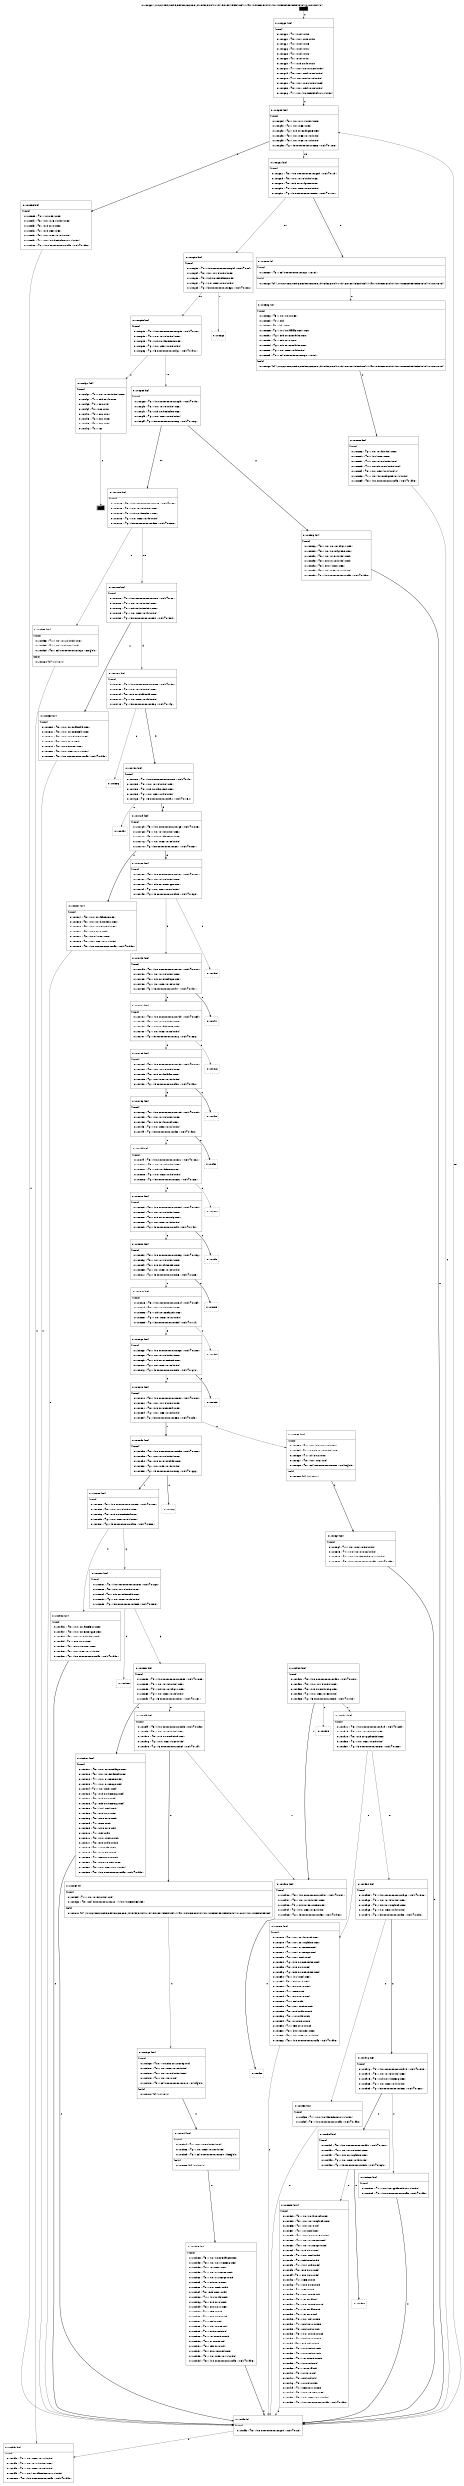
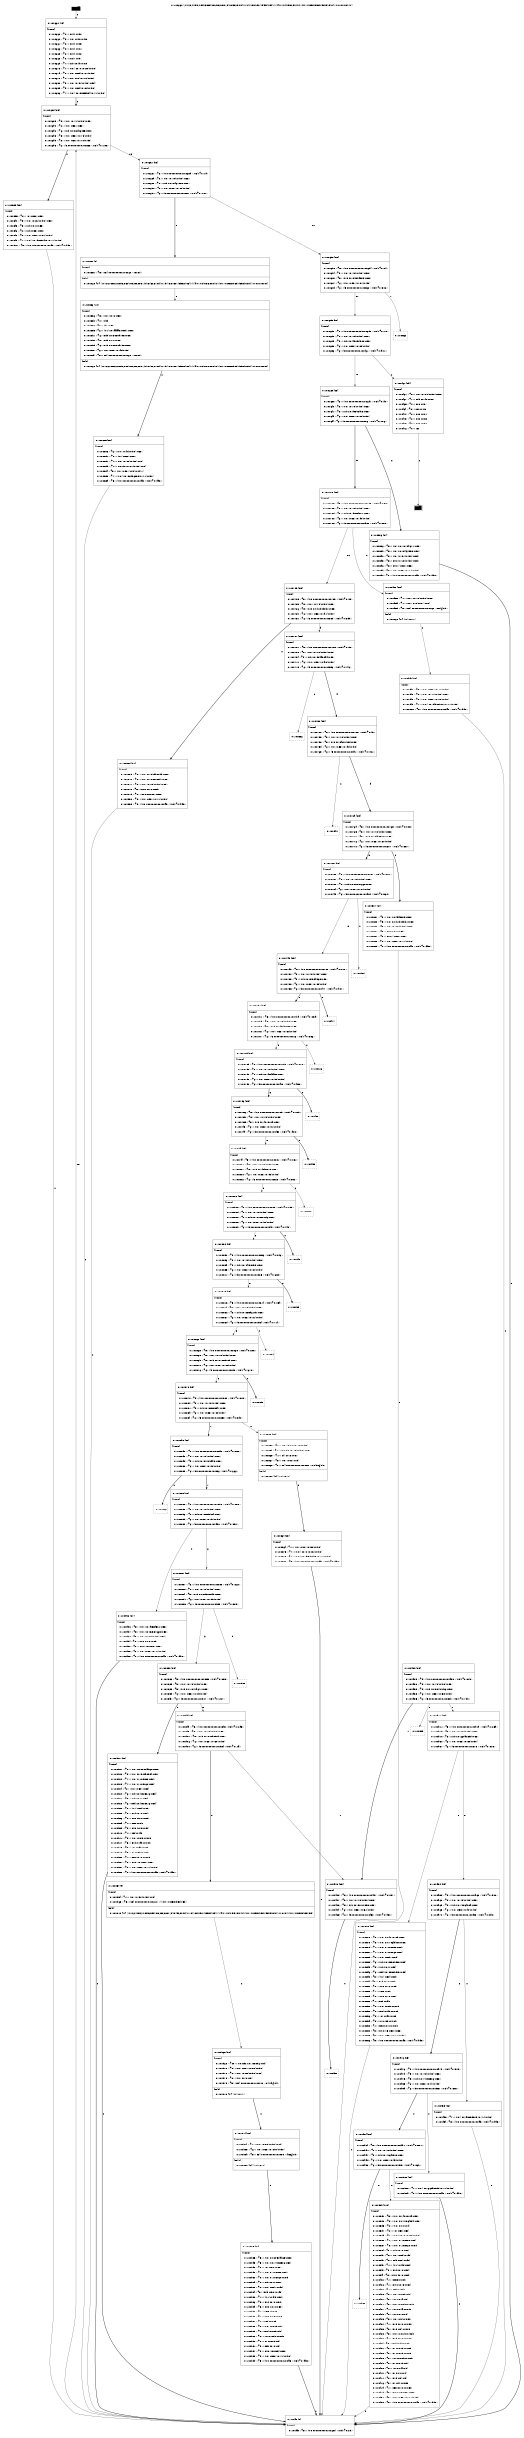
(154, 2444) -> (504, 1621)
